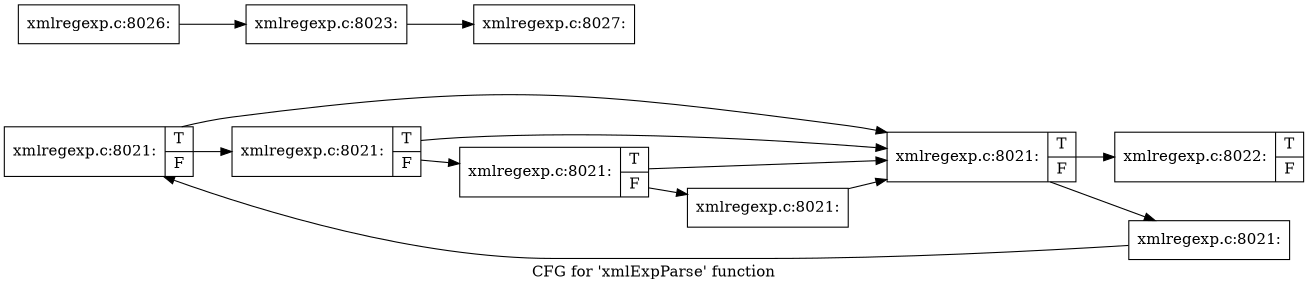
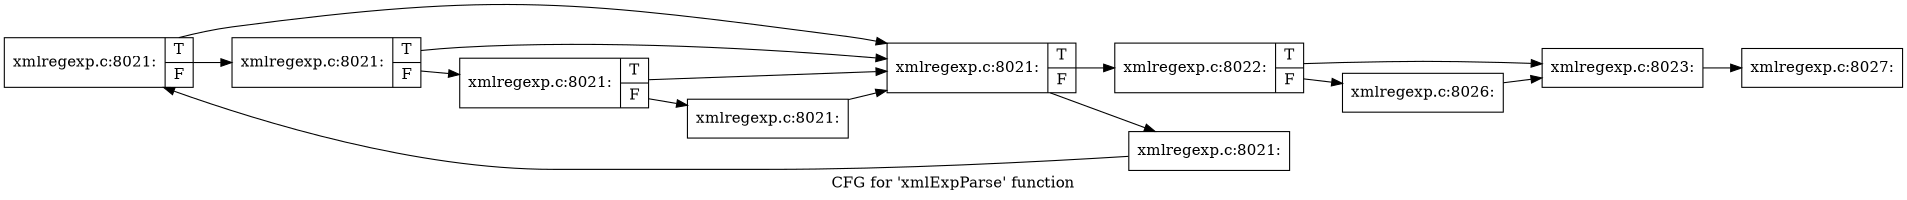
none -> (1417, 61)
none -> (1318, 81)
